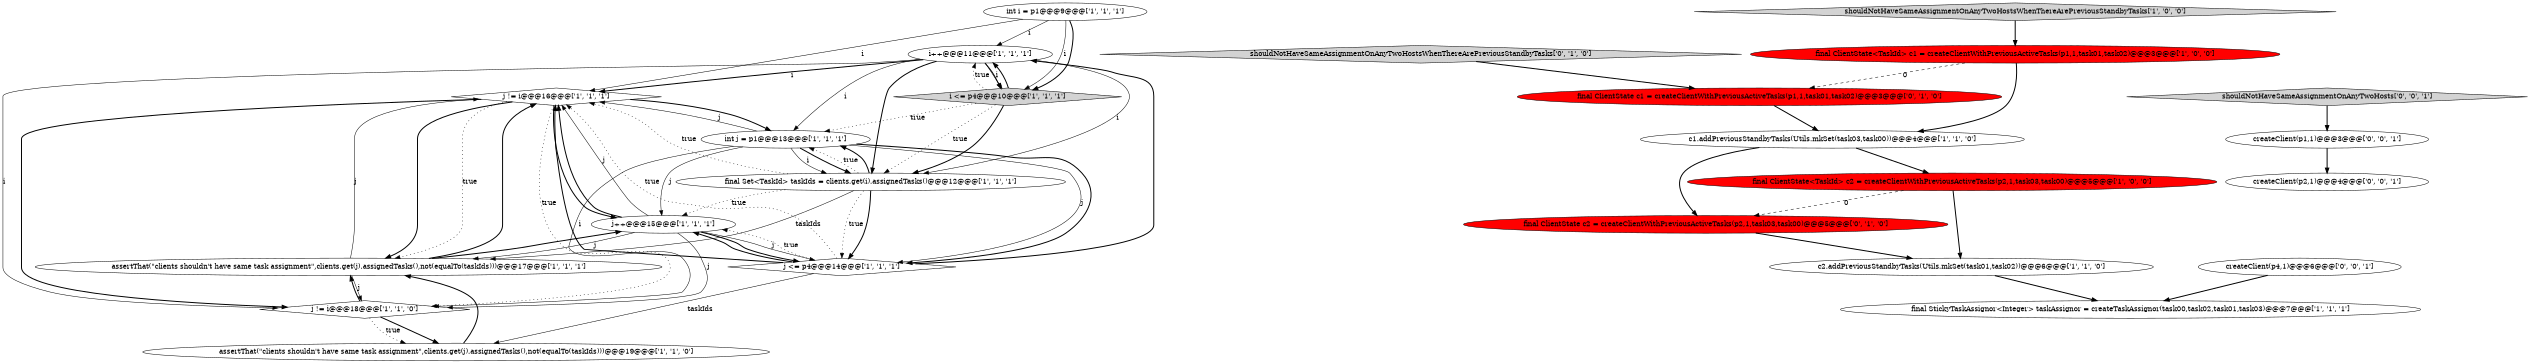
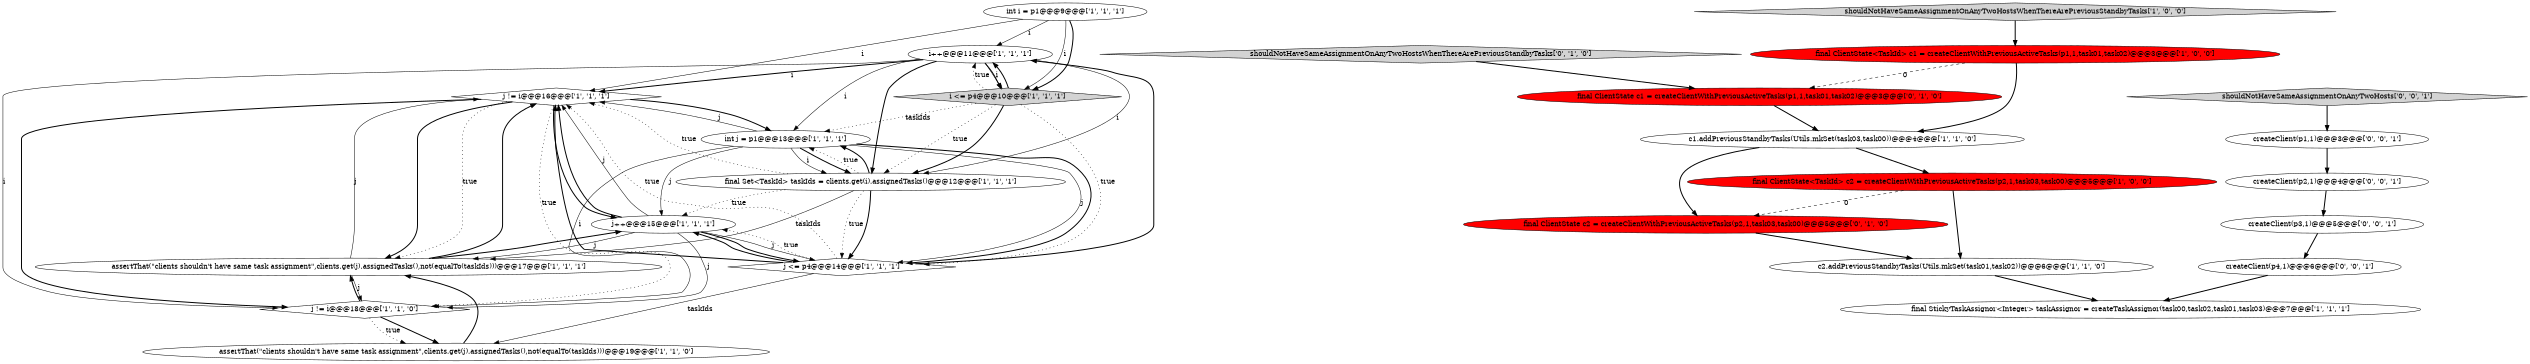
(918, 118) -> (918, 118)
none -> (2322, 224)
none -> (1086, 229)
